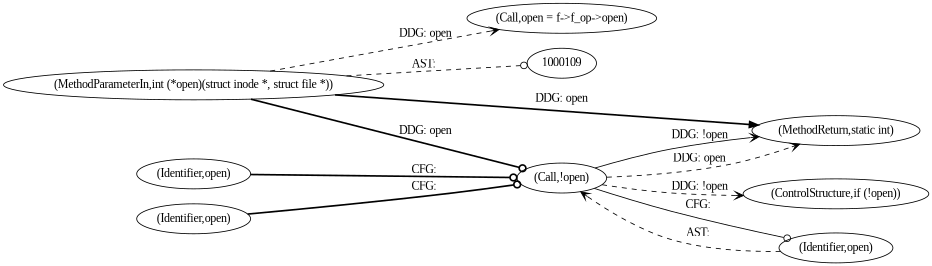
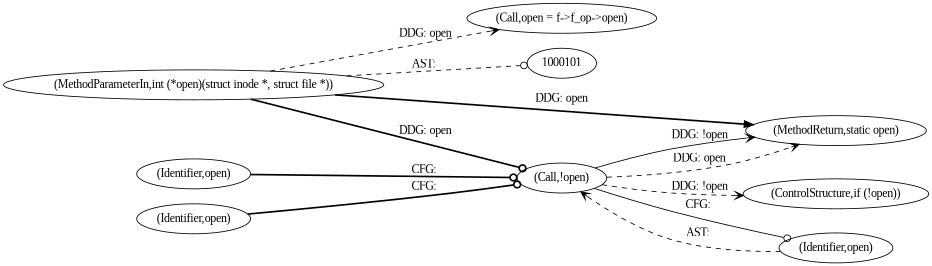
(562, 63) -> (562, 63)
(836, 131) -> (836, 131)
